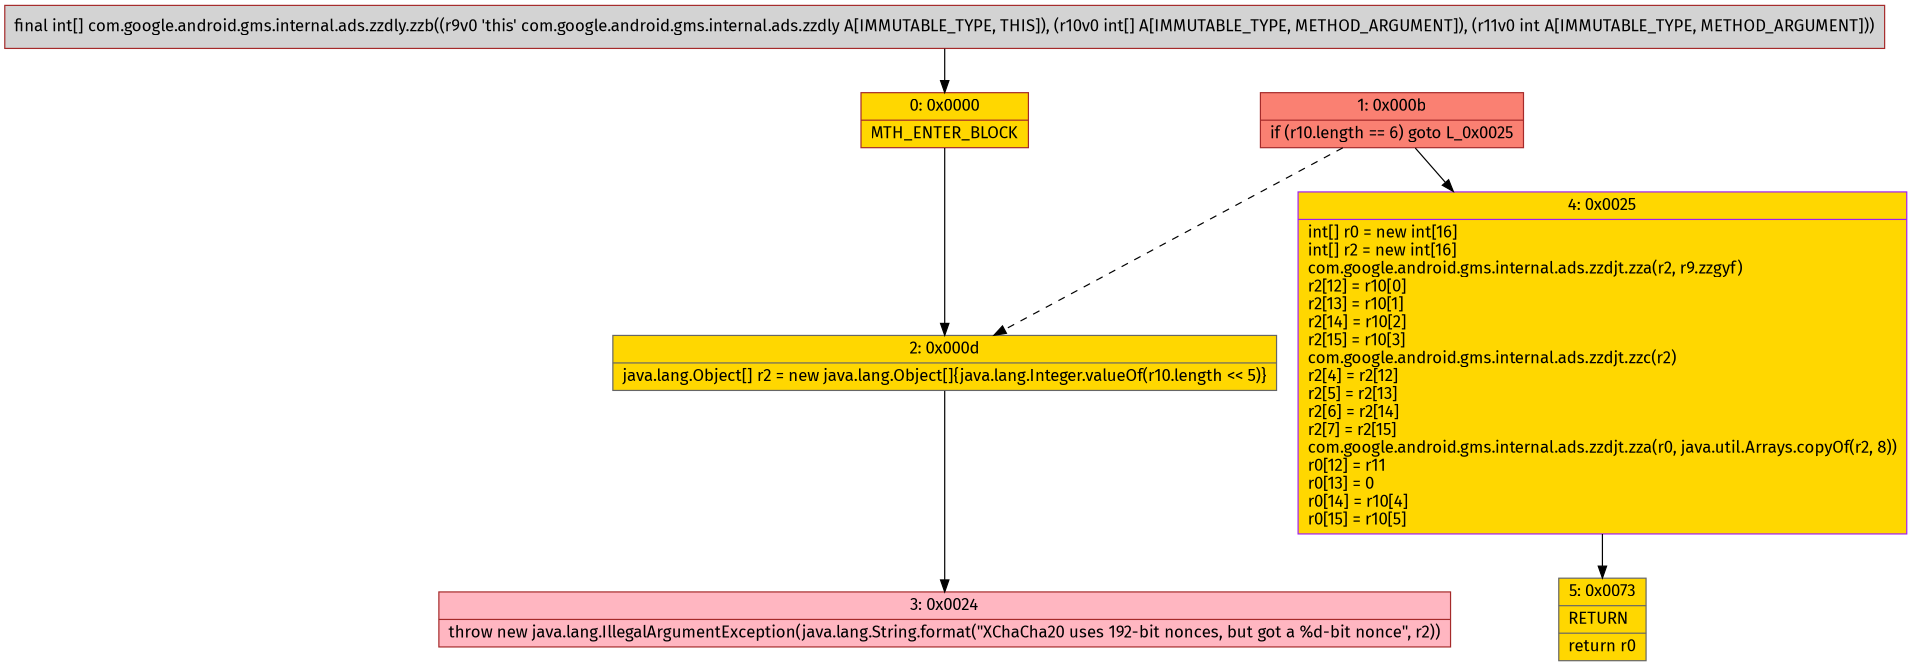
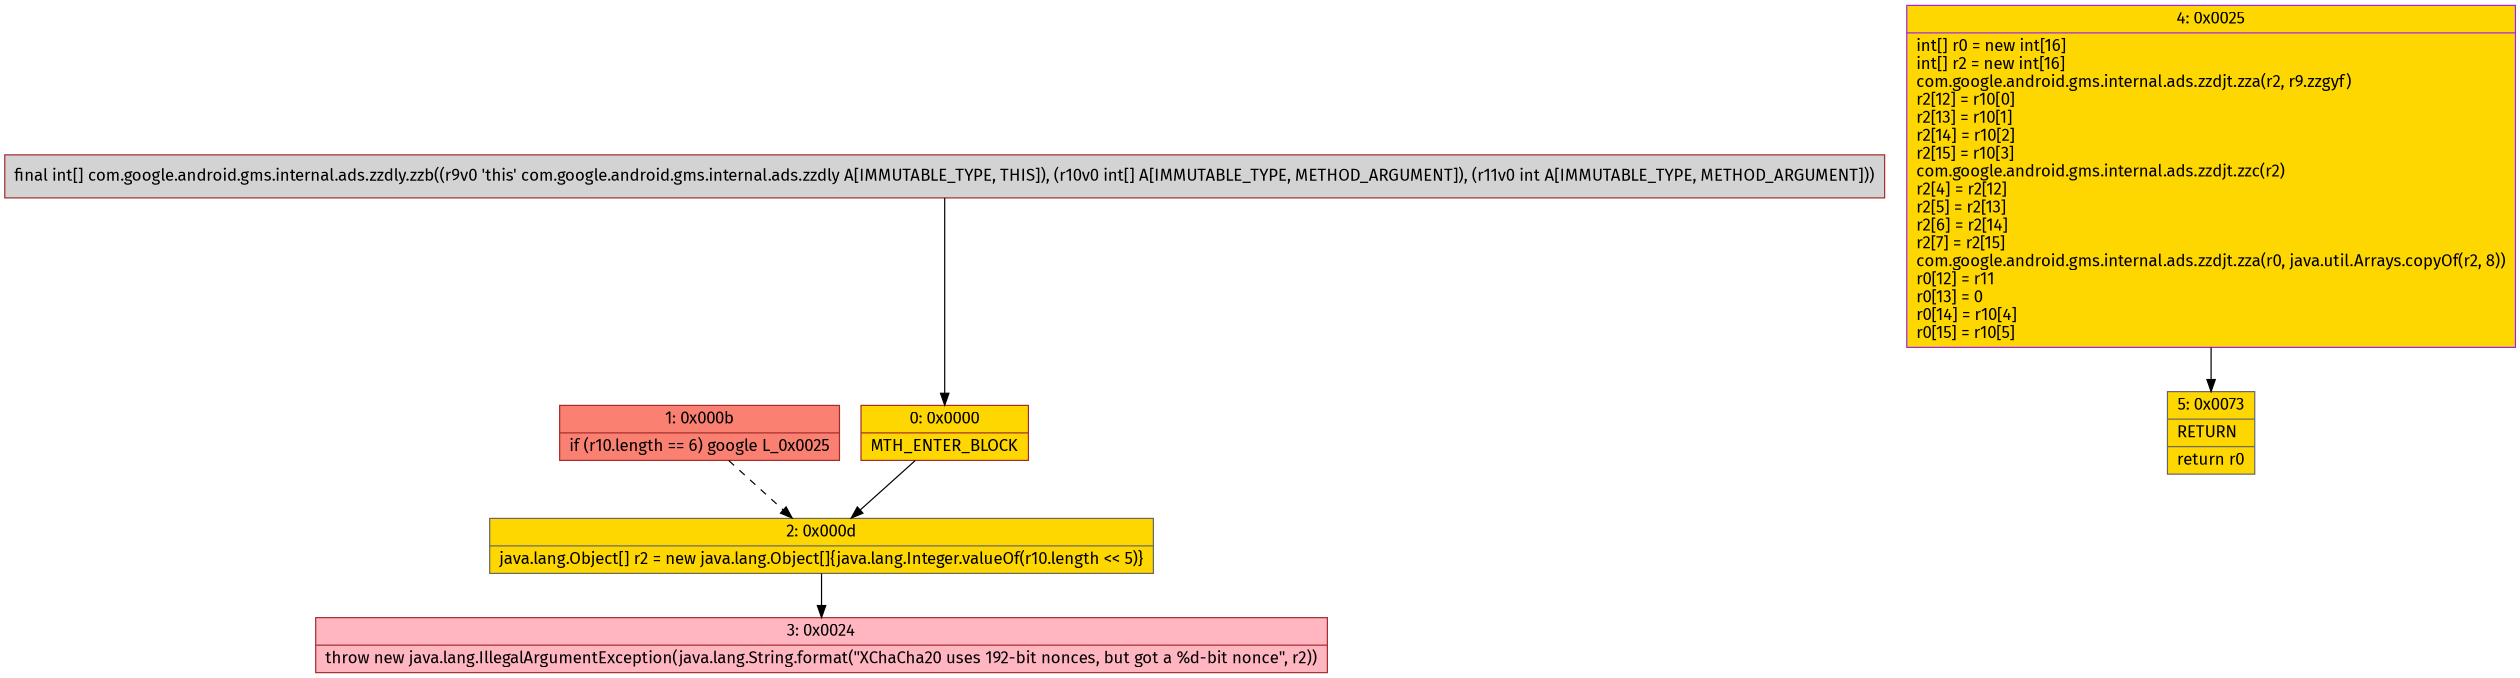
(1392, 133) -> (700, 446)
(1430, 165) -> none
